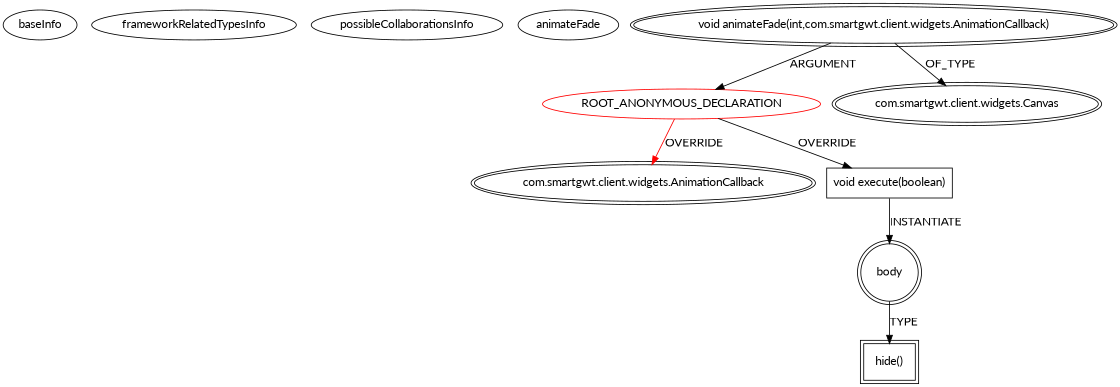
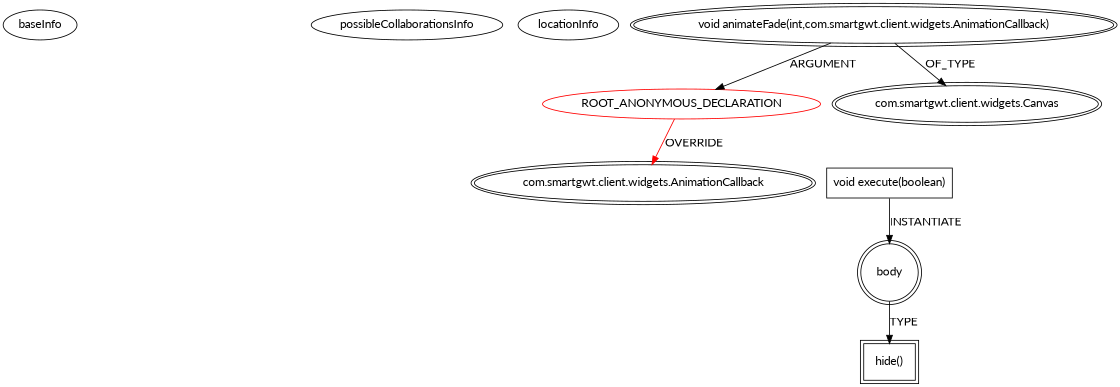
(194, 25) -> none
(568, 25) -> (568, 25)
(781, 142) -> none
